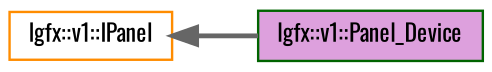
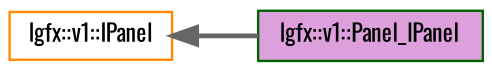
(370, 36) -> (370, 36)
